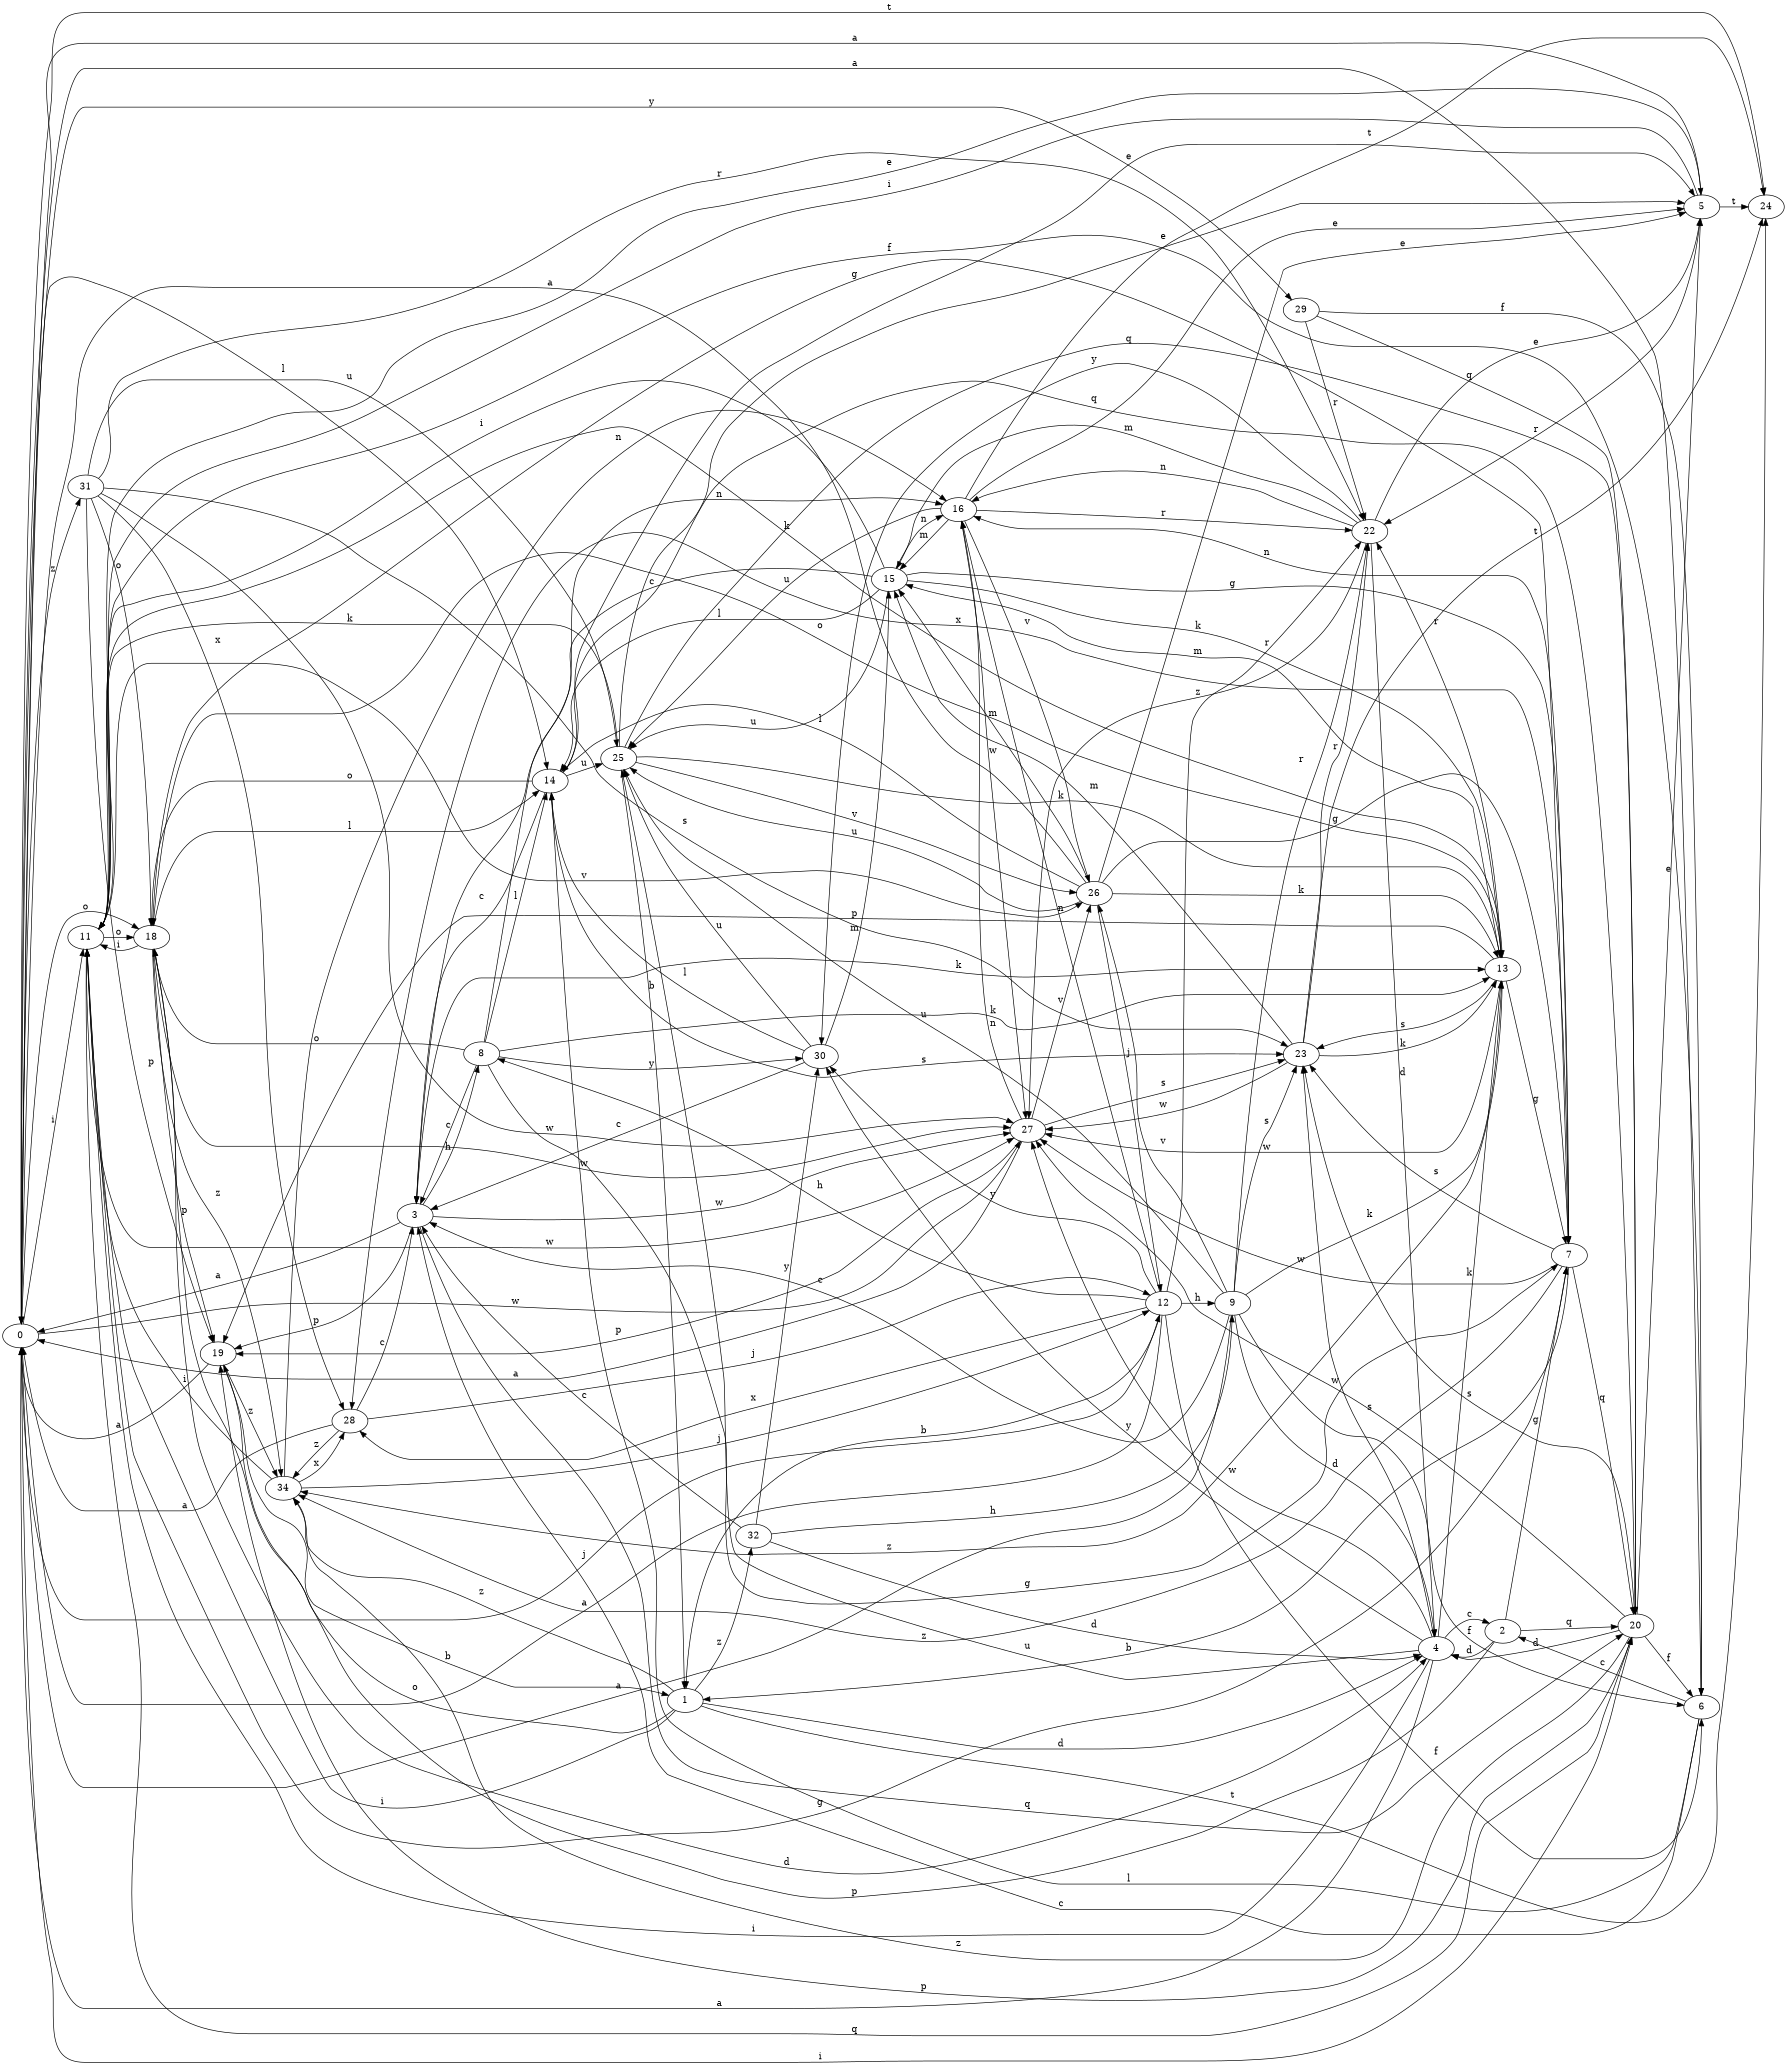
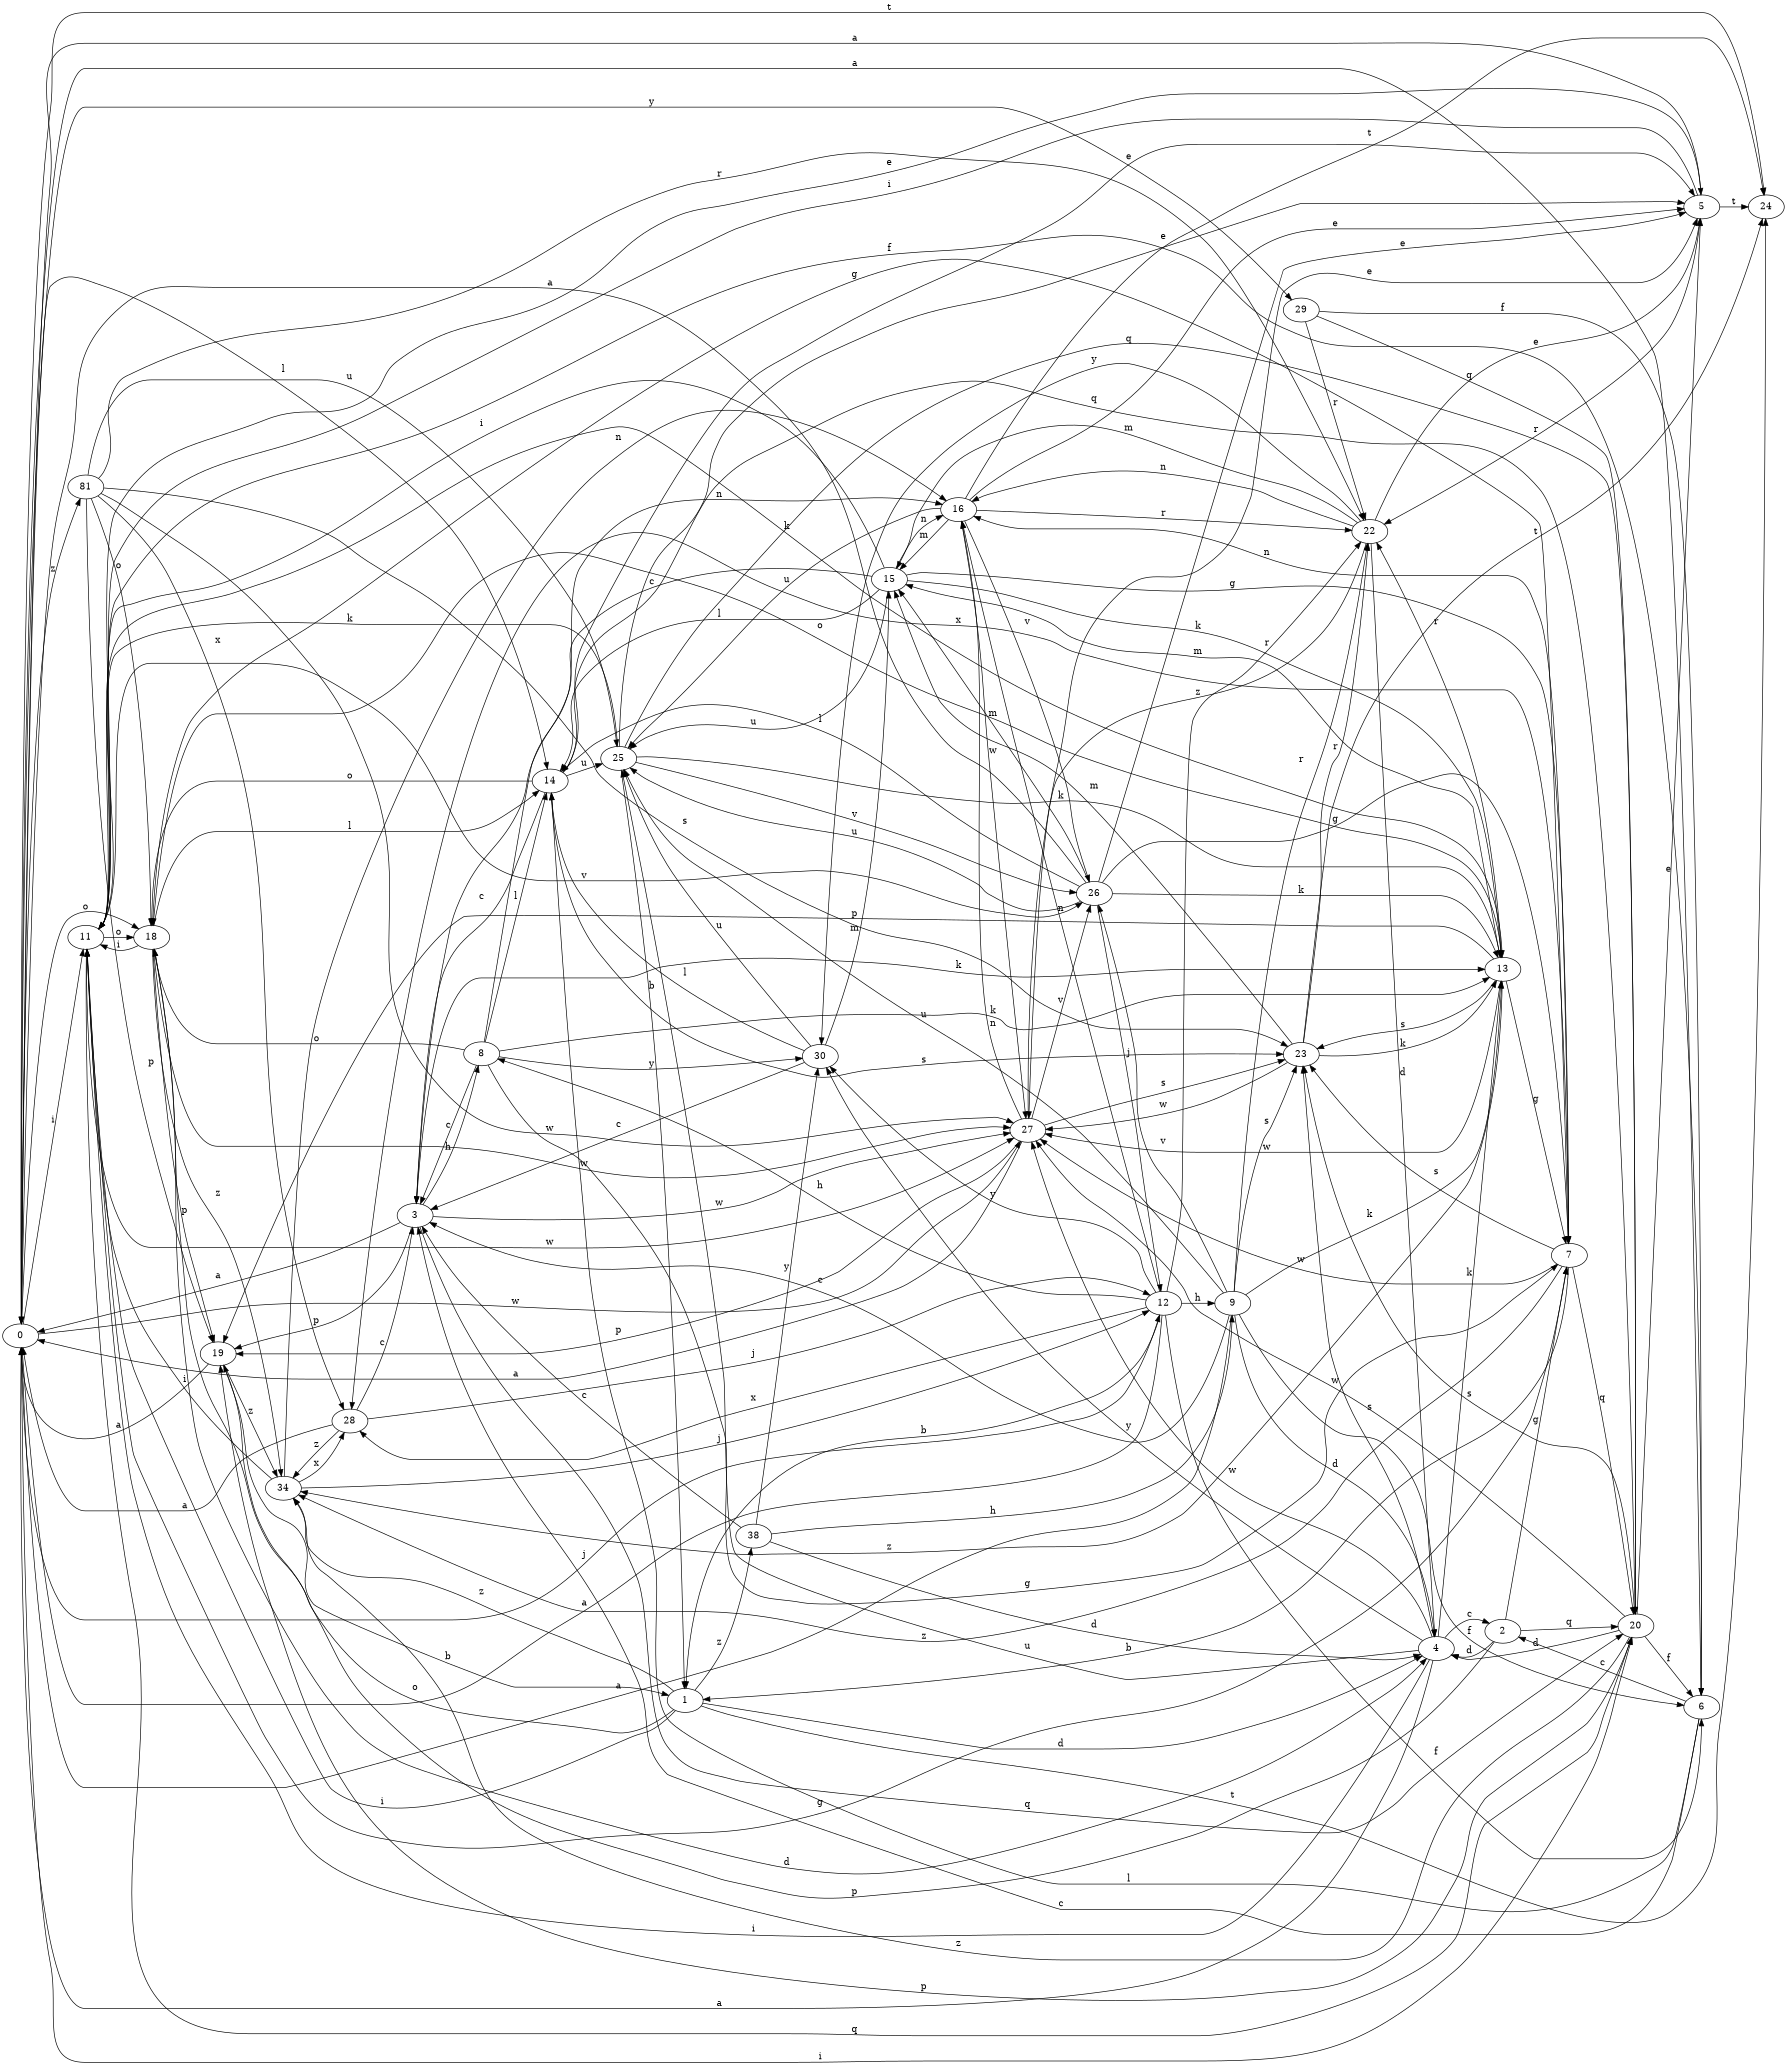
(86, 487) -> (86, 487)
none -> (1238, 527)
(754, 1536) -> (754, 1536)
